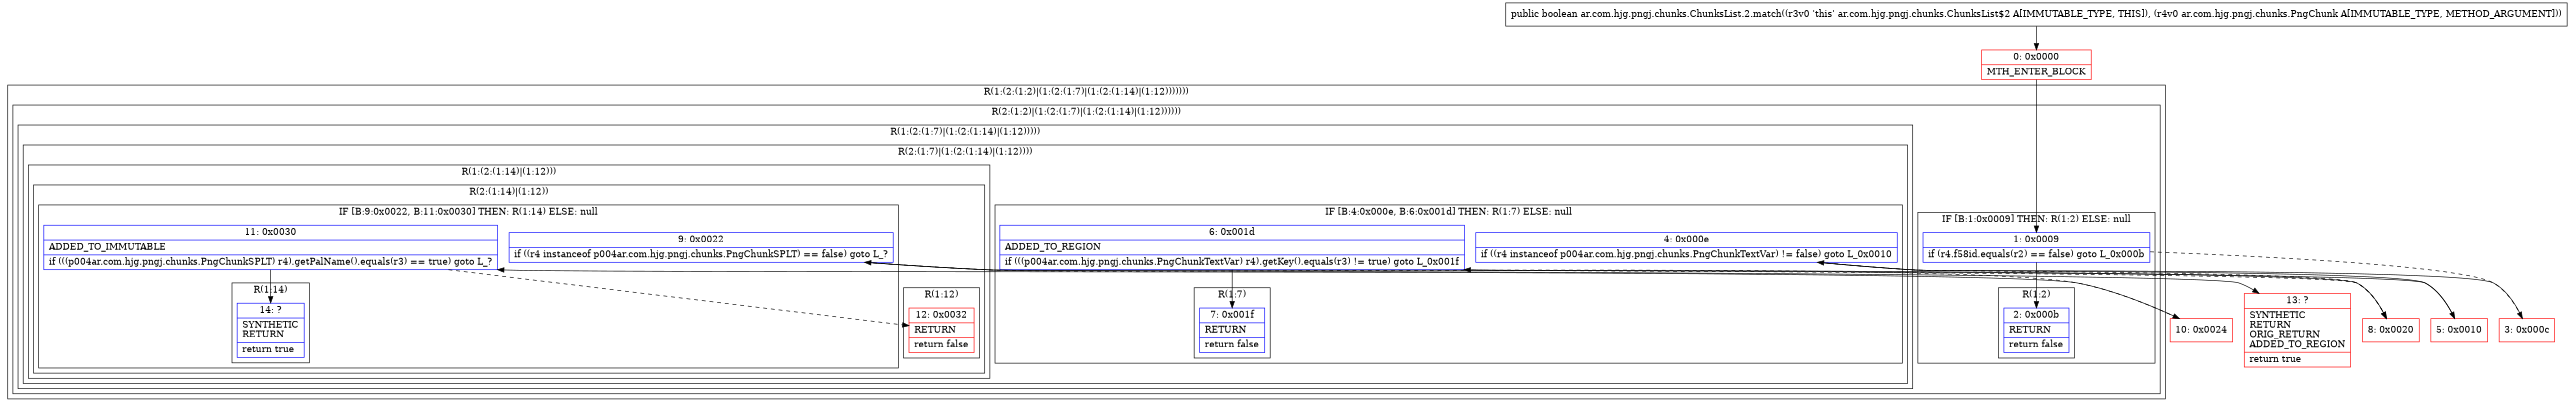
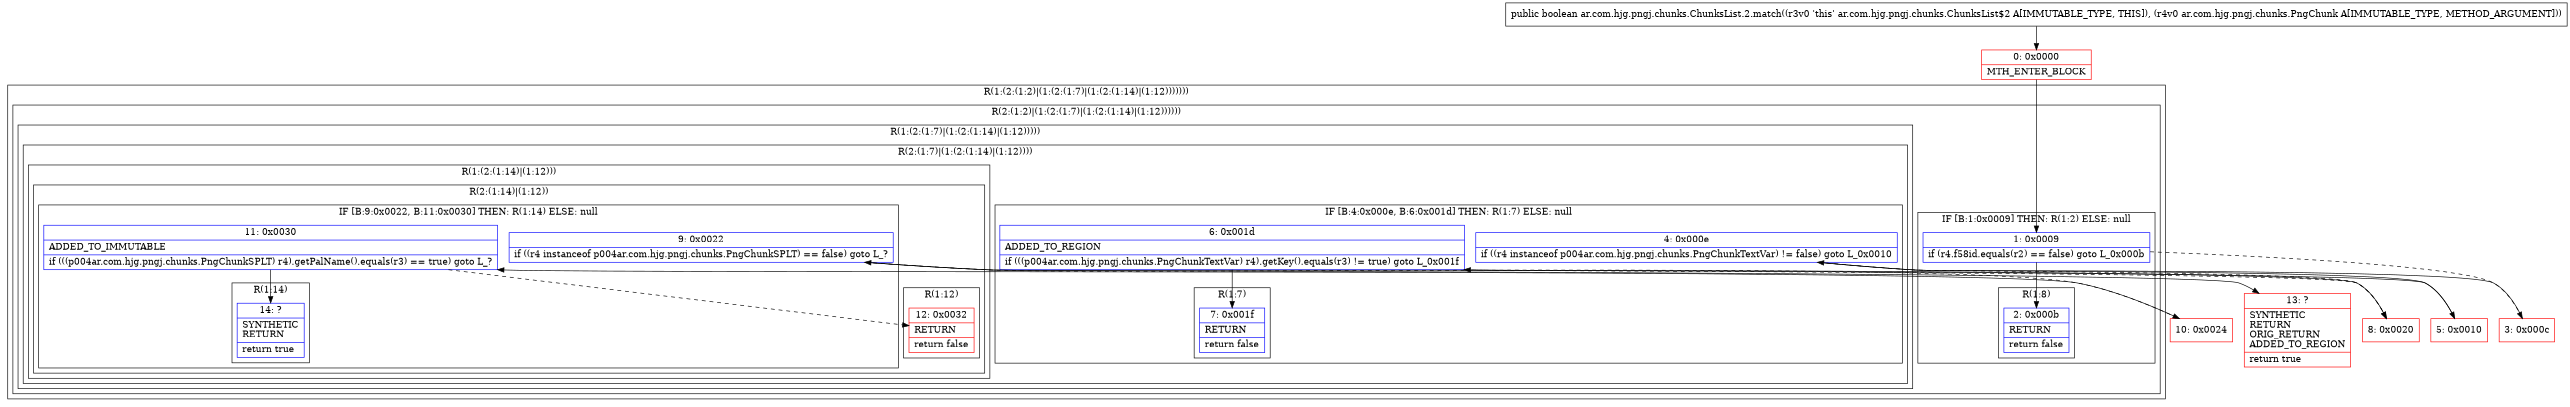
(2036, 295) -> (2036, 295)
